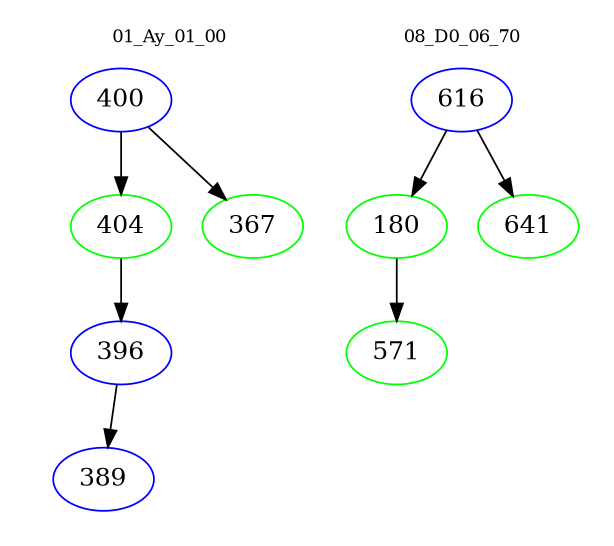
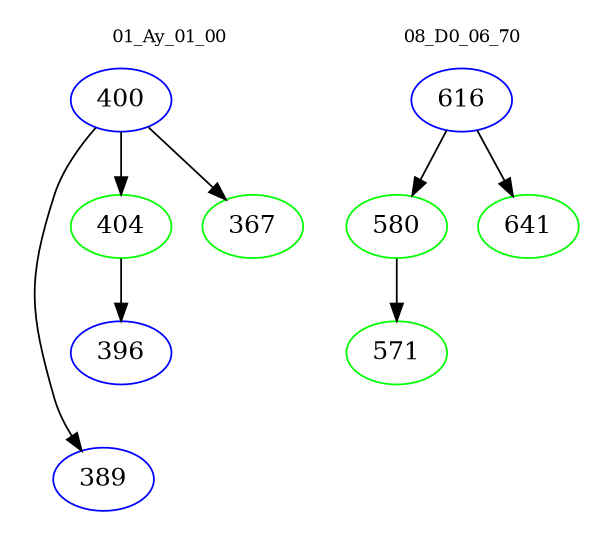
(397, 226) -> (397, 226)
(114, 407) -> (36, 278)
